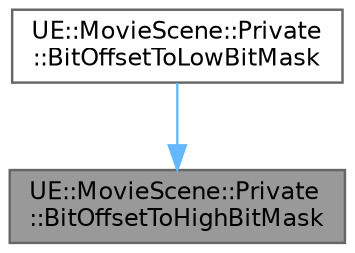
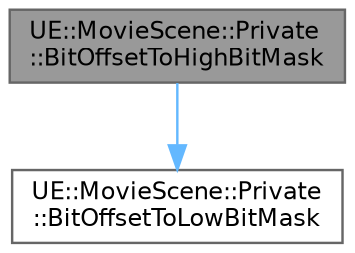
(177, 114) -> (177, 114)
